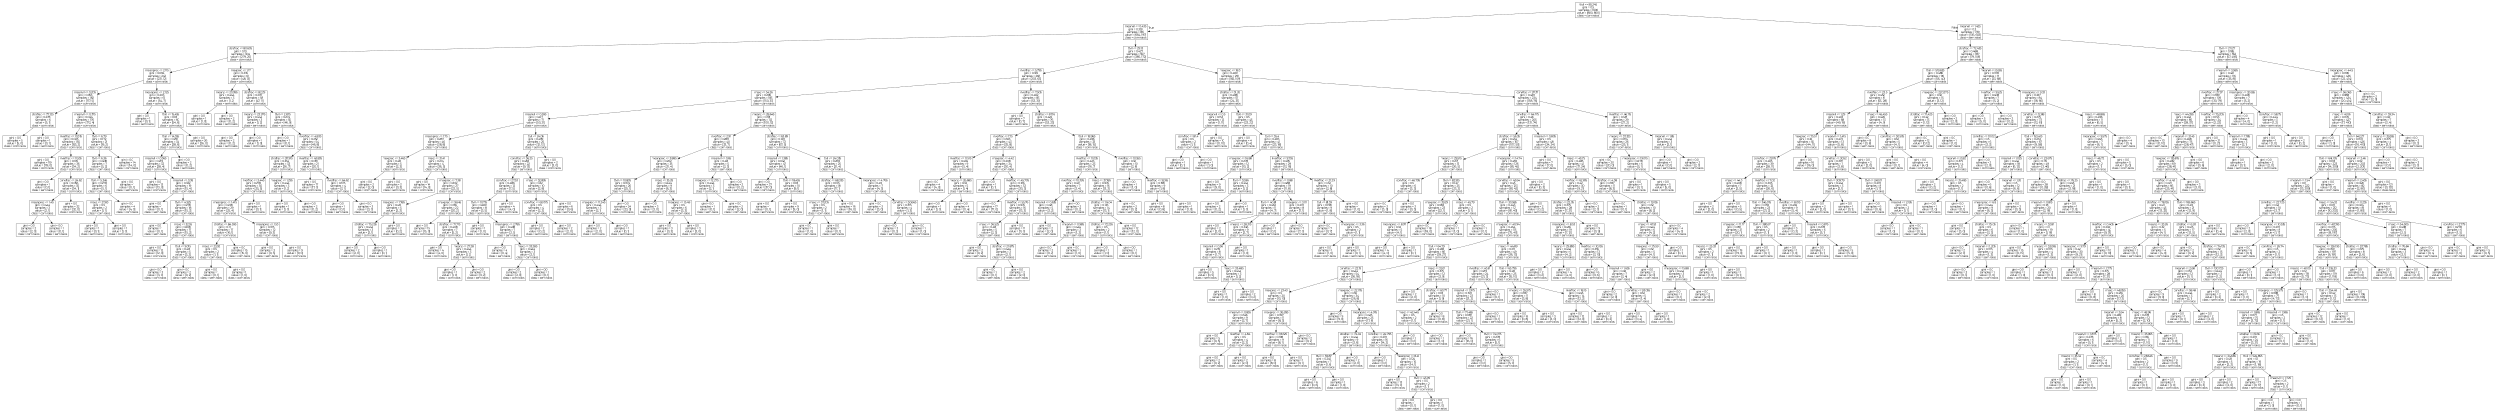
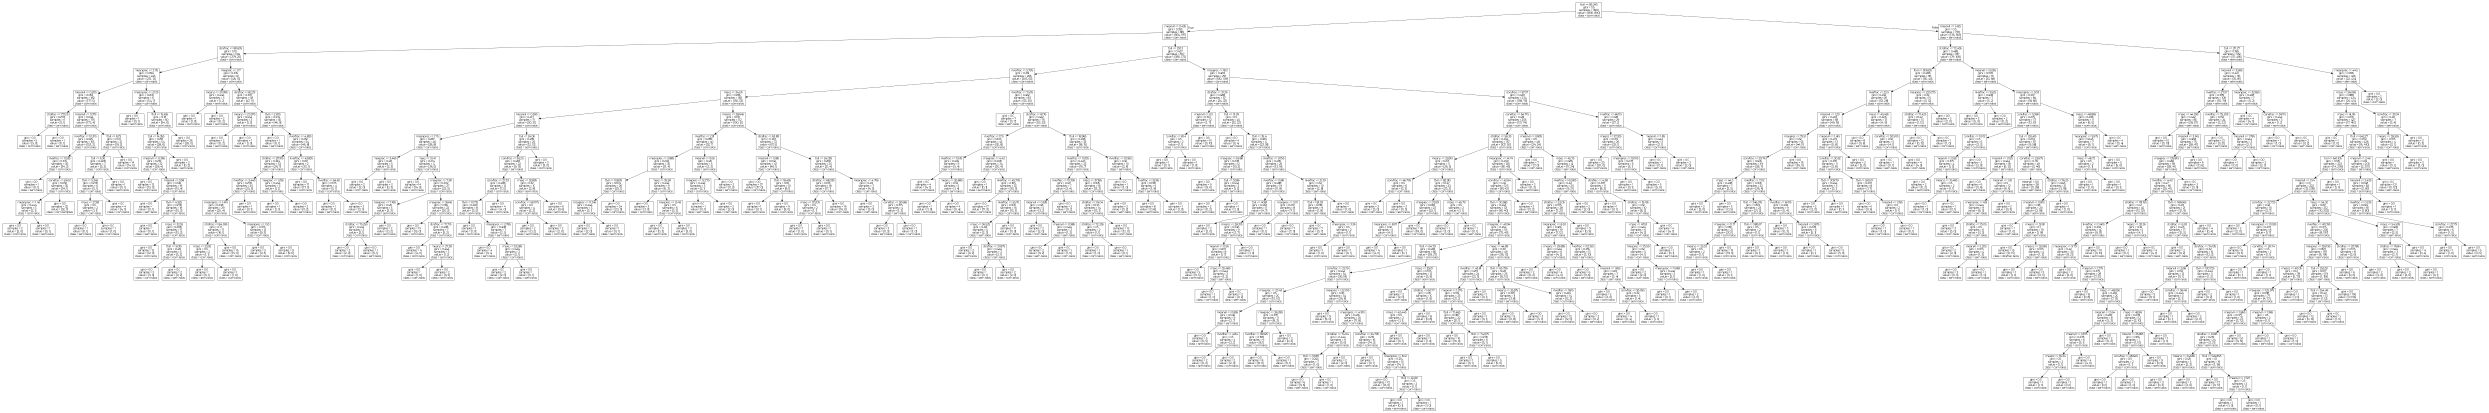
(43, 164) -> none
(2039, 186) -> (2030, 186)
(2384, 186) -> (2388, 186)
(71, 208) -> (60, 208)
none -> (2235, 340)
